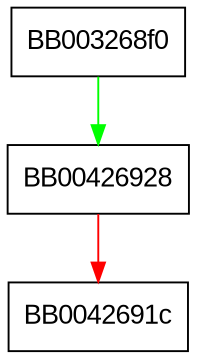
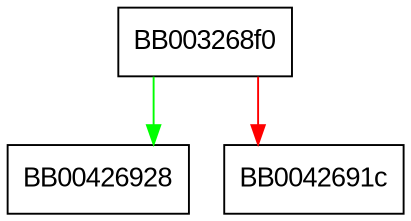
(98, 238) -> (258, 101)
